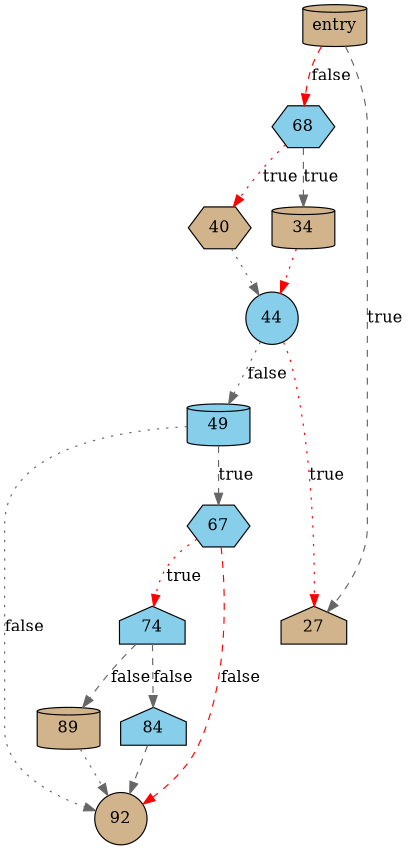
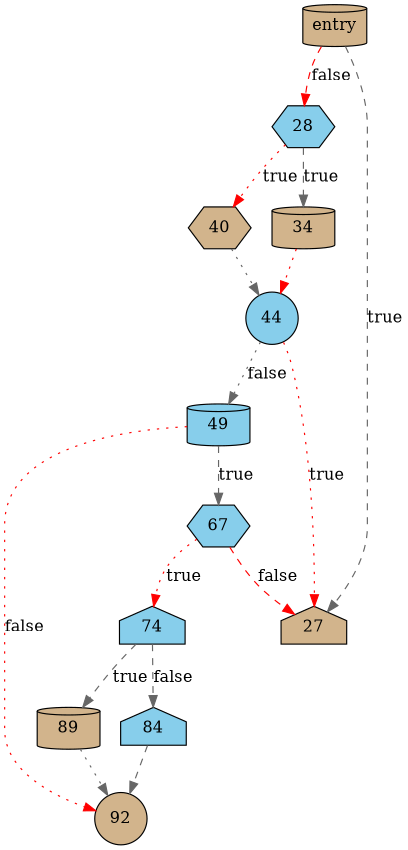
(303, 127) -> (303, 127)
(5, 573) -> (5, 573)
(131, 678) -> (131, 678)
(218, 682) -> (254, 581)
